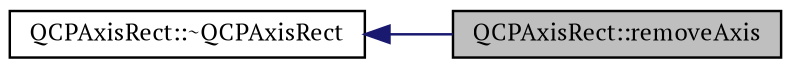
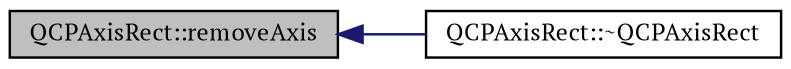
(421, 34) -> (394, 34)
